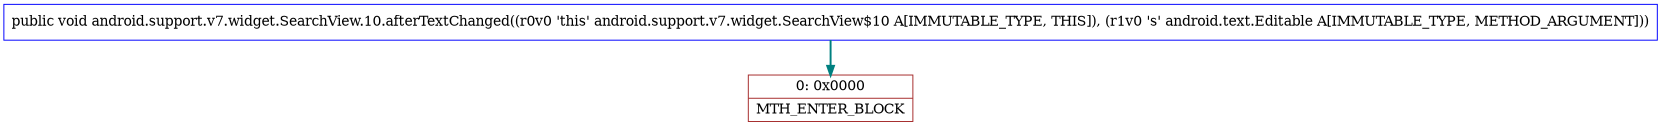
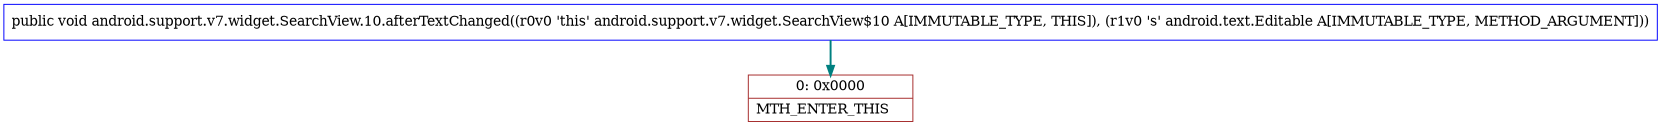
(831, 109) -> (823, 109)
